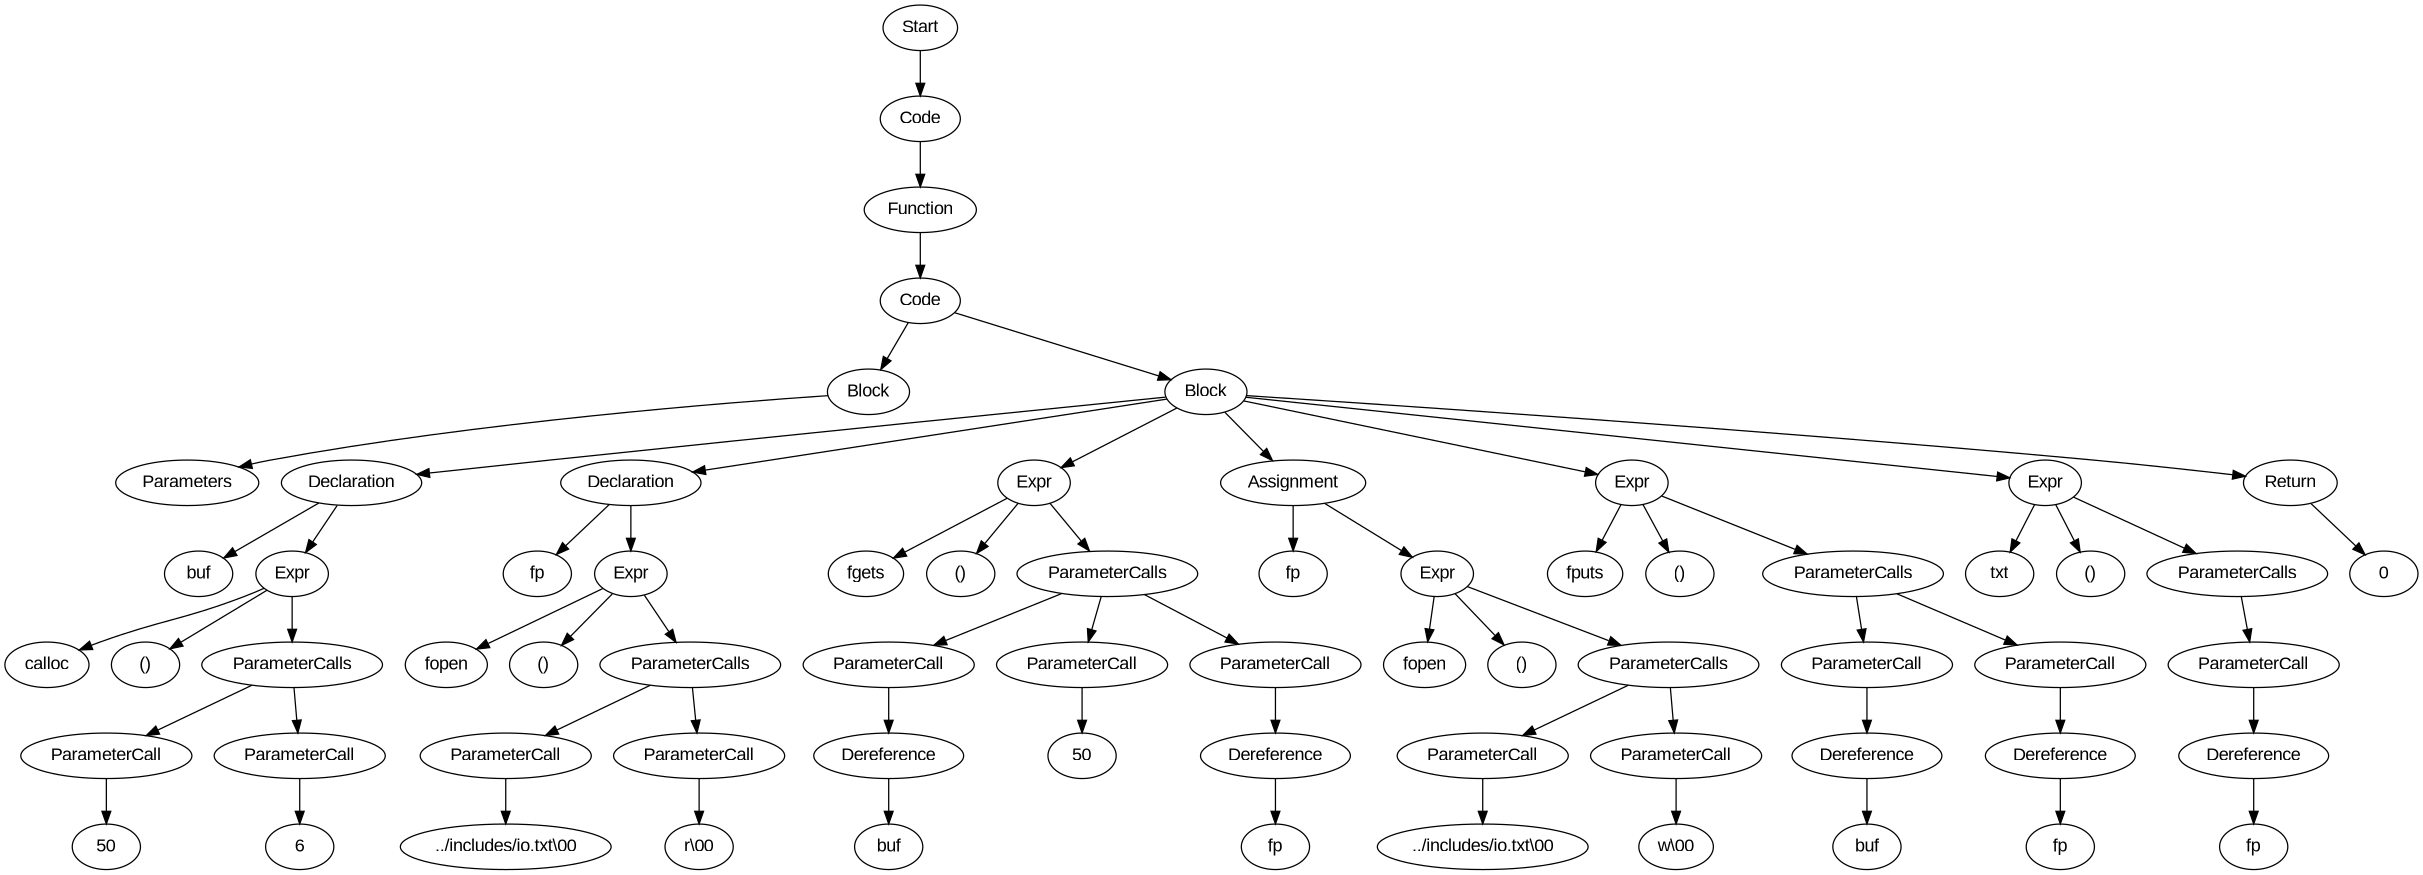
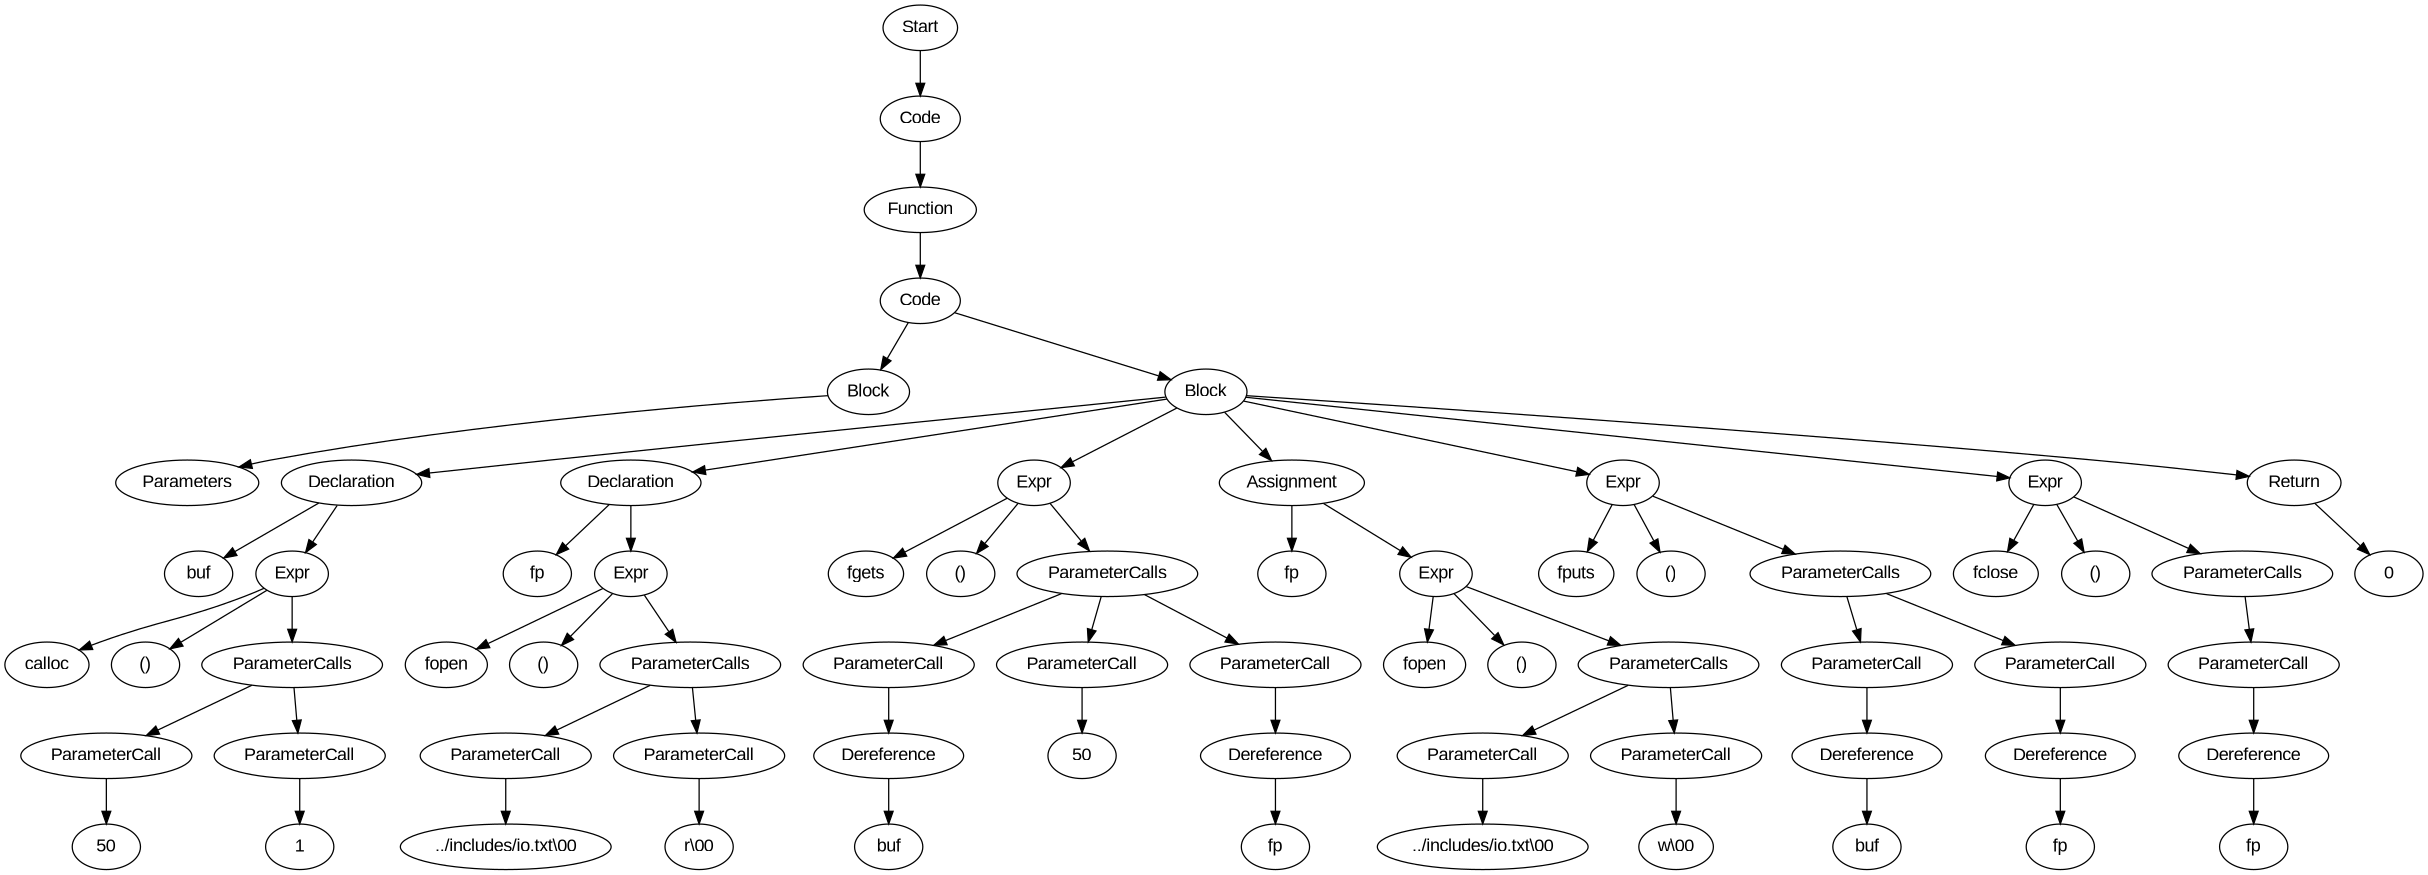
(2000, 574) -> (1996, 574)
(300, 847) -> (300, 847)
